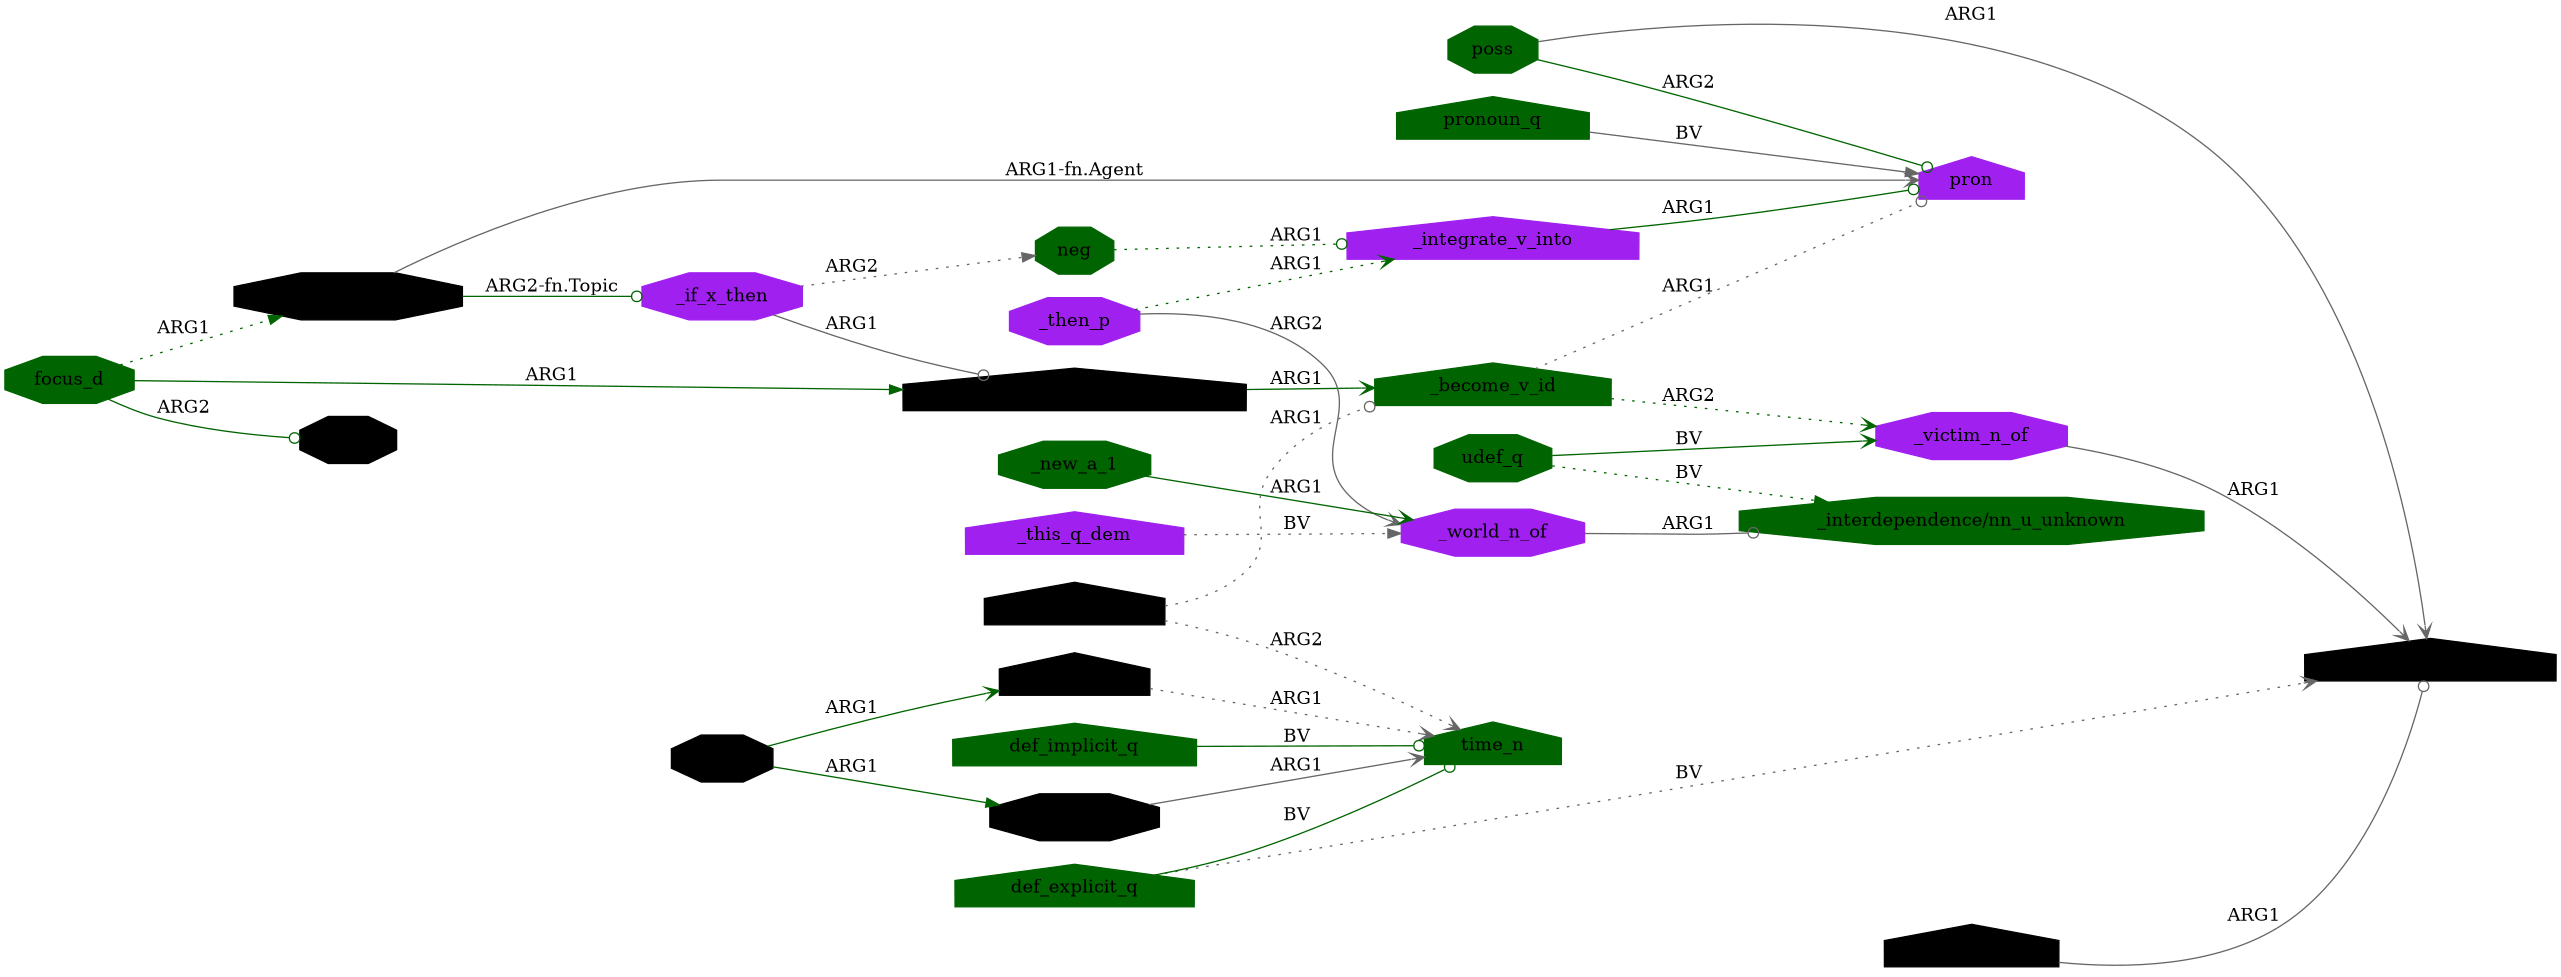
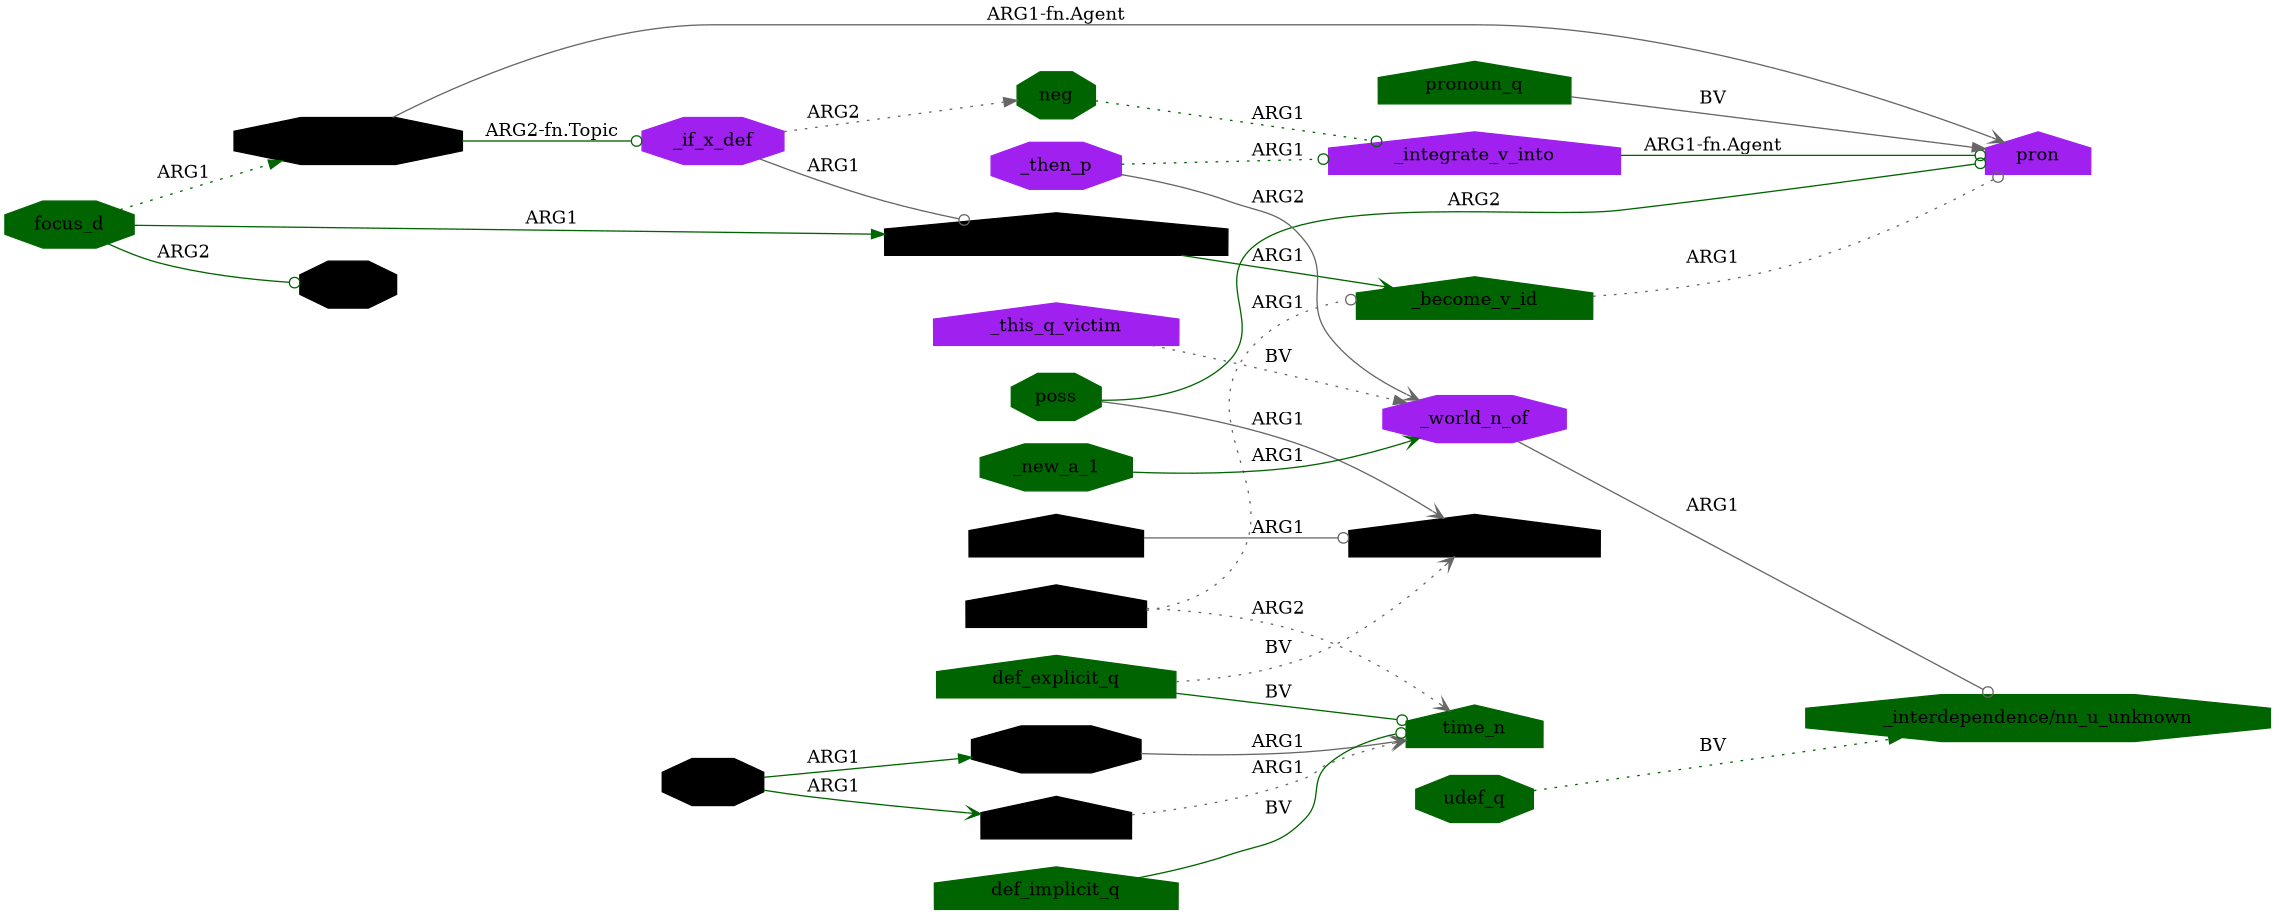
(1689, 208) -> (1713, 146)
(1258, 286) -> (1220, 162)
(722, 296) -> (713, 141)
(1972, 436) -> none
(1075, 535) -> (1056, 326)
